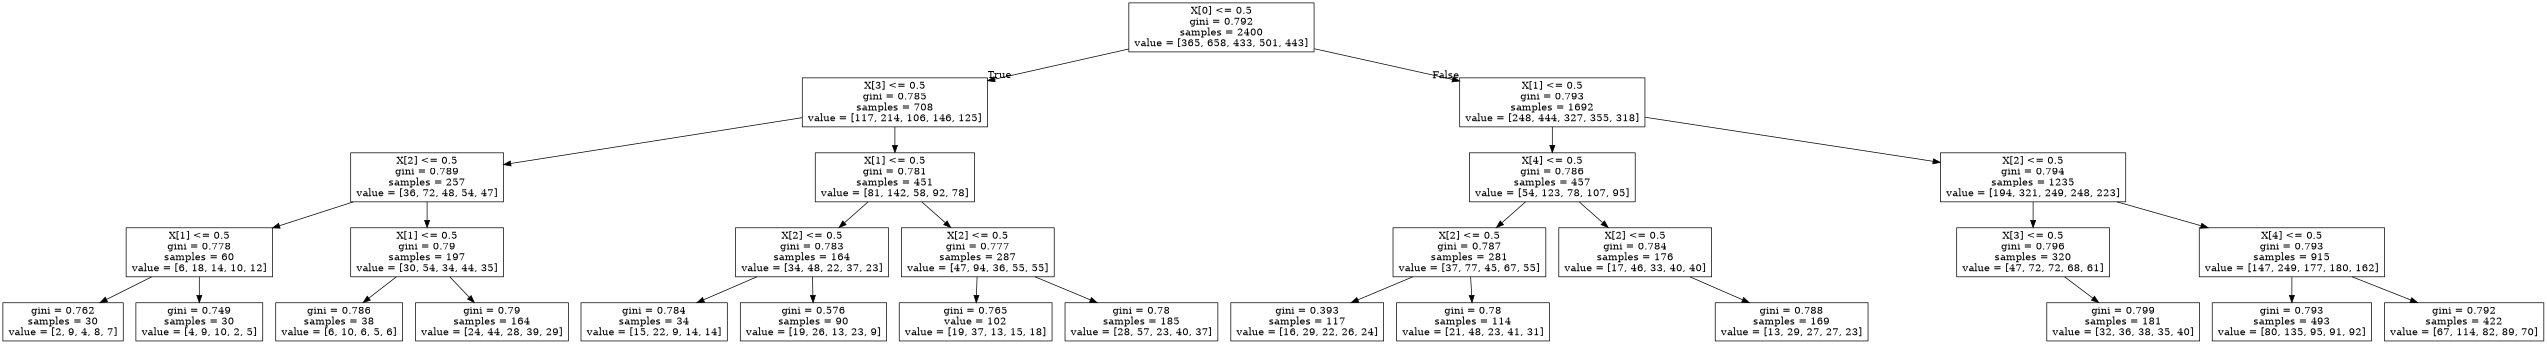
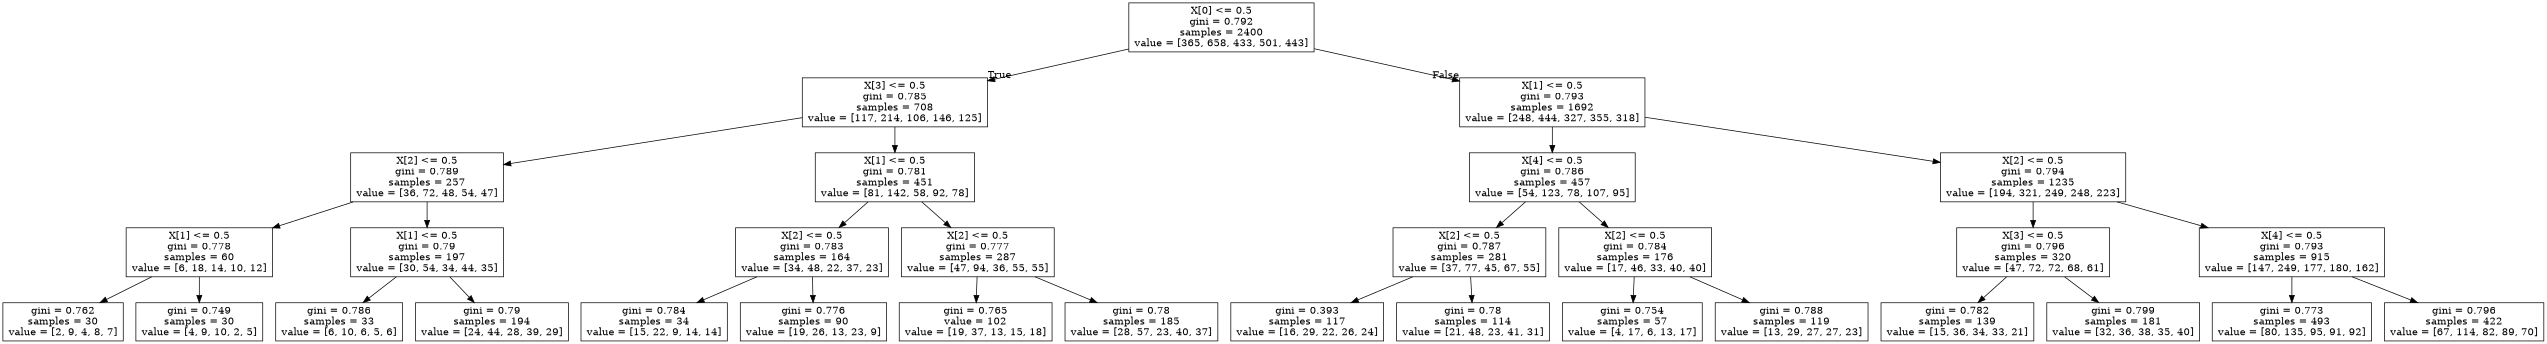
(339, 322) -> (339, 322)
(492, 322) -> (492, 322)
(813, 322) -> (813, 322)
none -> (1632, 322)
(1792, 322) -> (1792, 322)
none -> (1957, 322)
(2292, 322) -> (2292, 322)
(2464, 322) -> (2464, 322)
